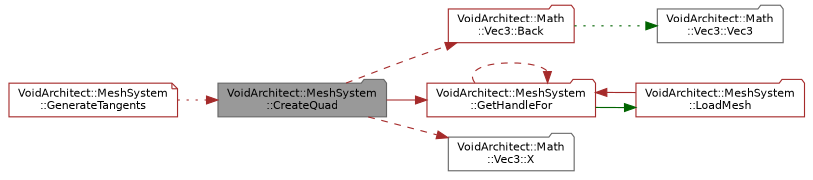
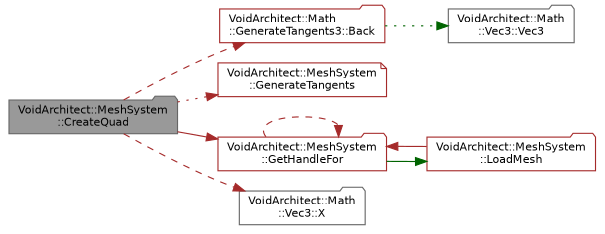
(511, 26) -> (302, 26)
(192, 100) -> (192, 99)
